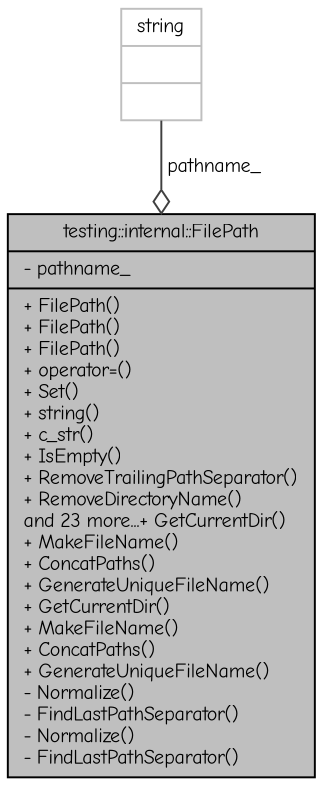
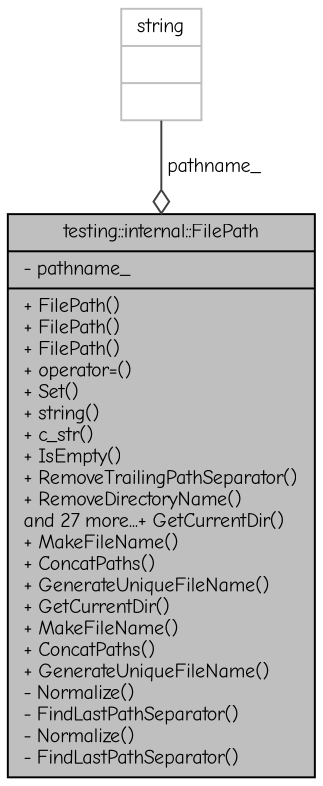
(155, 521) -> (154, 521)
